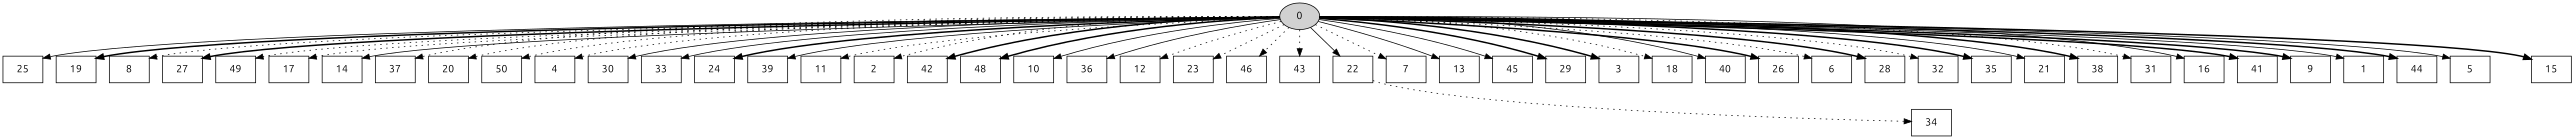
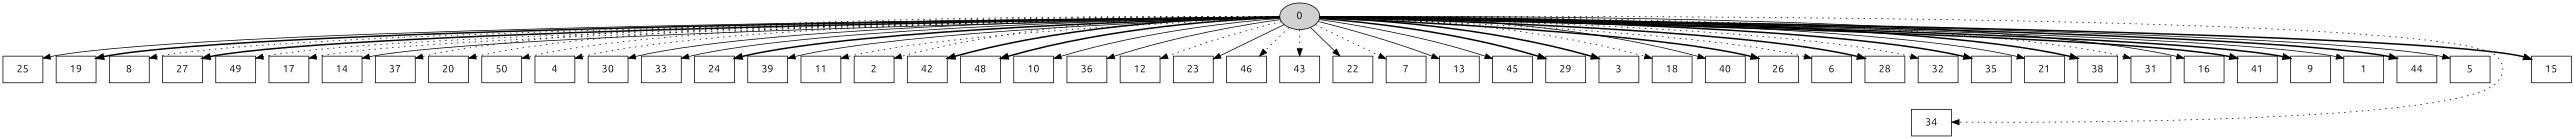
(1252, 40) -> (1252, 40)
(1637, 111) -> (2195, 26)
